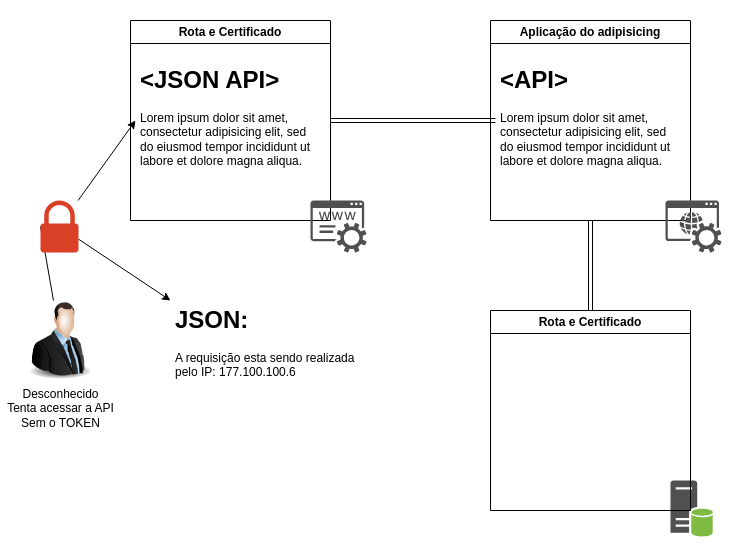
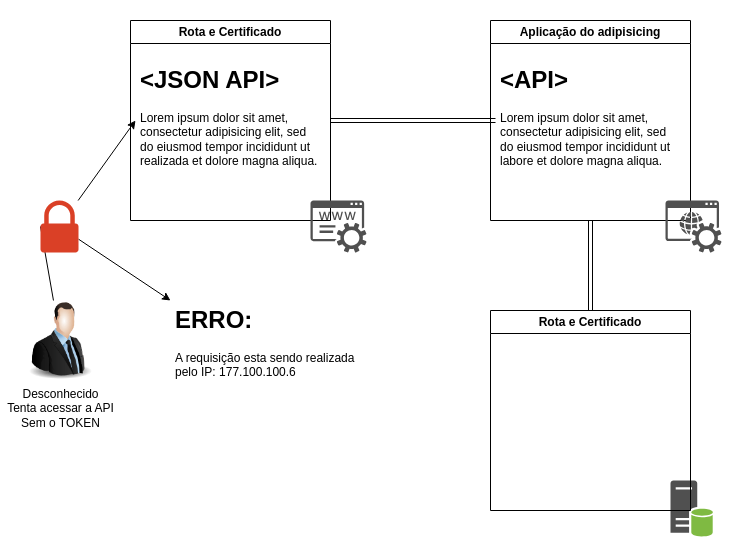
(232, 87) -> (232, 94)
(267, 312) -> (267, 312)
